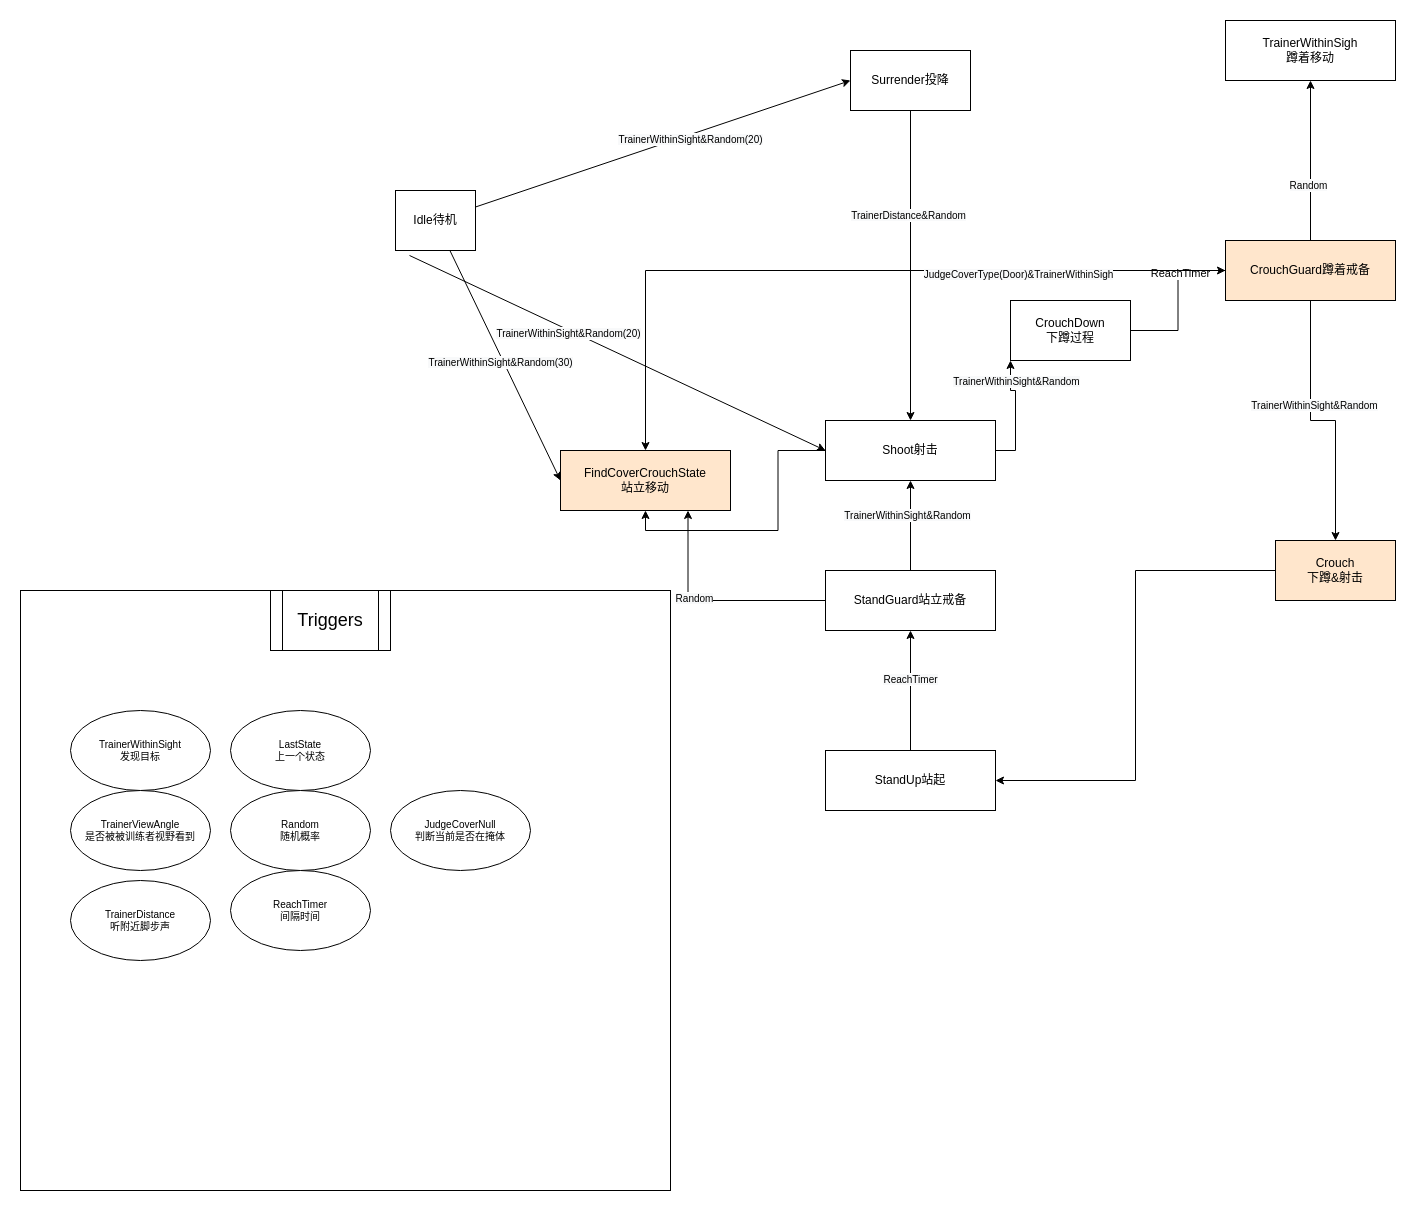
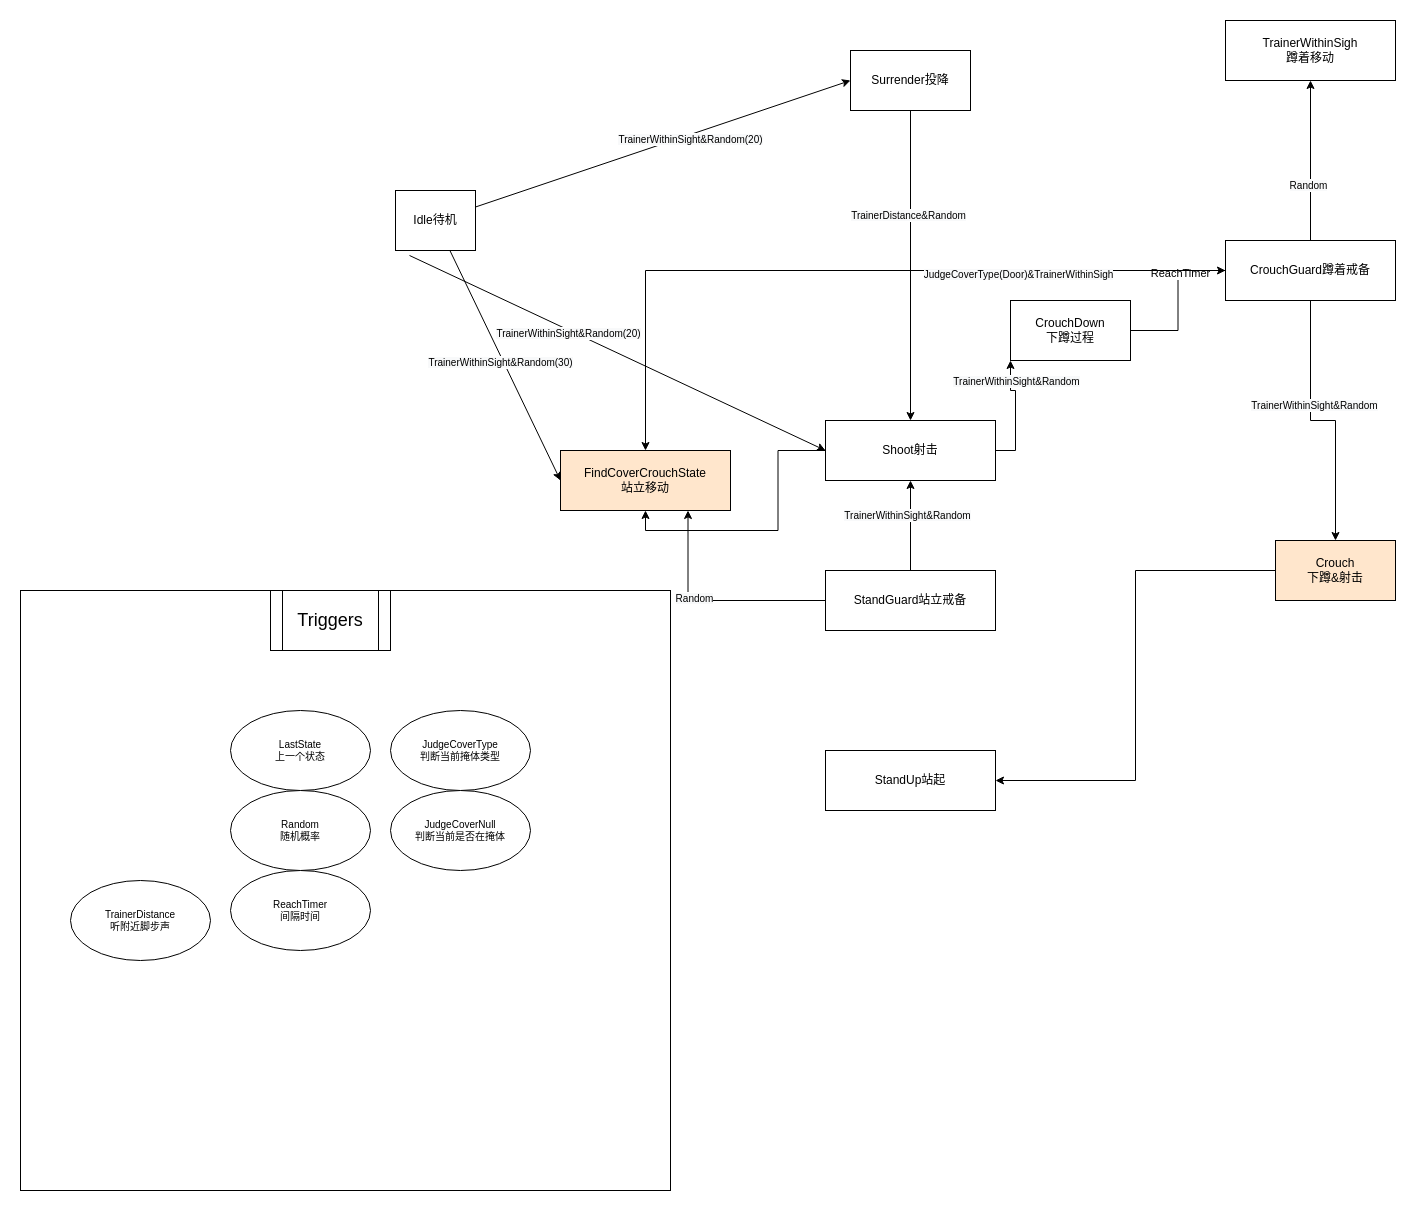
(1311, 271) -> (1311, 271)
(911, 694) -> none
(141, 751) -> none
none -> (461, 751)
(141, 831) -> none
